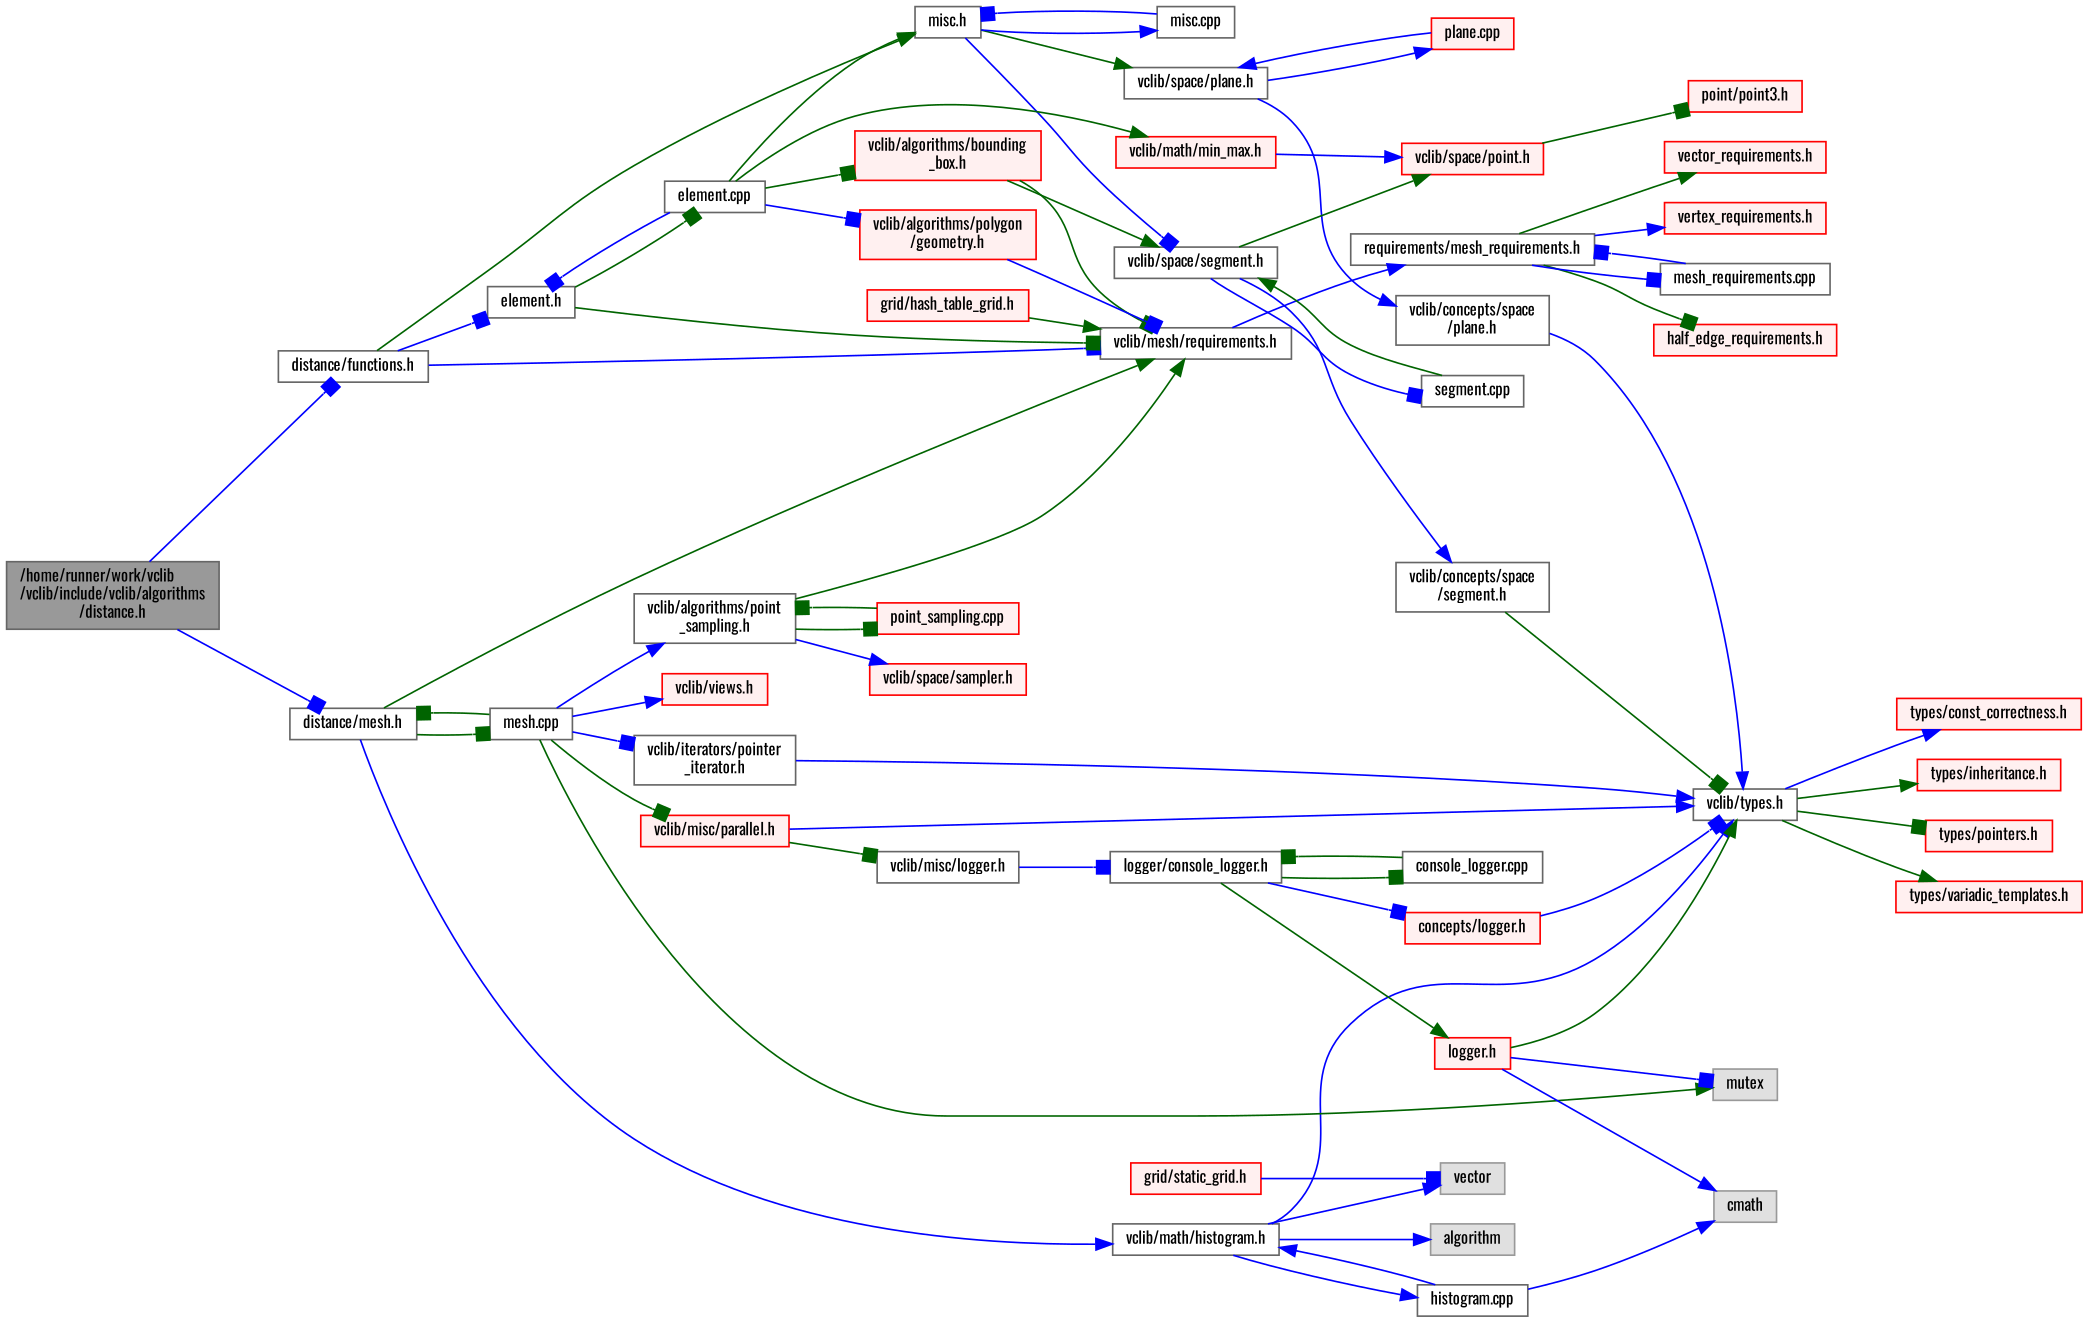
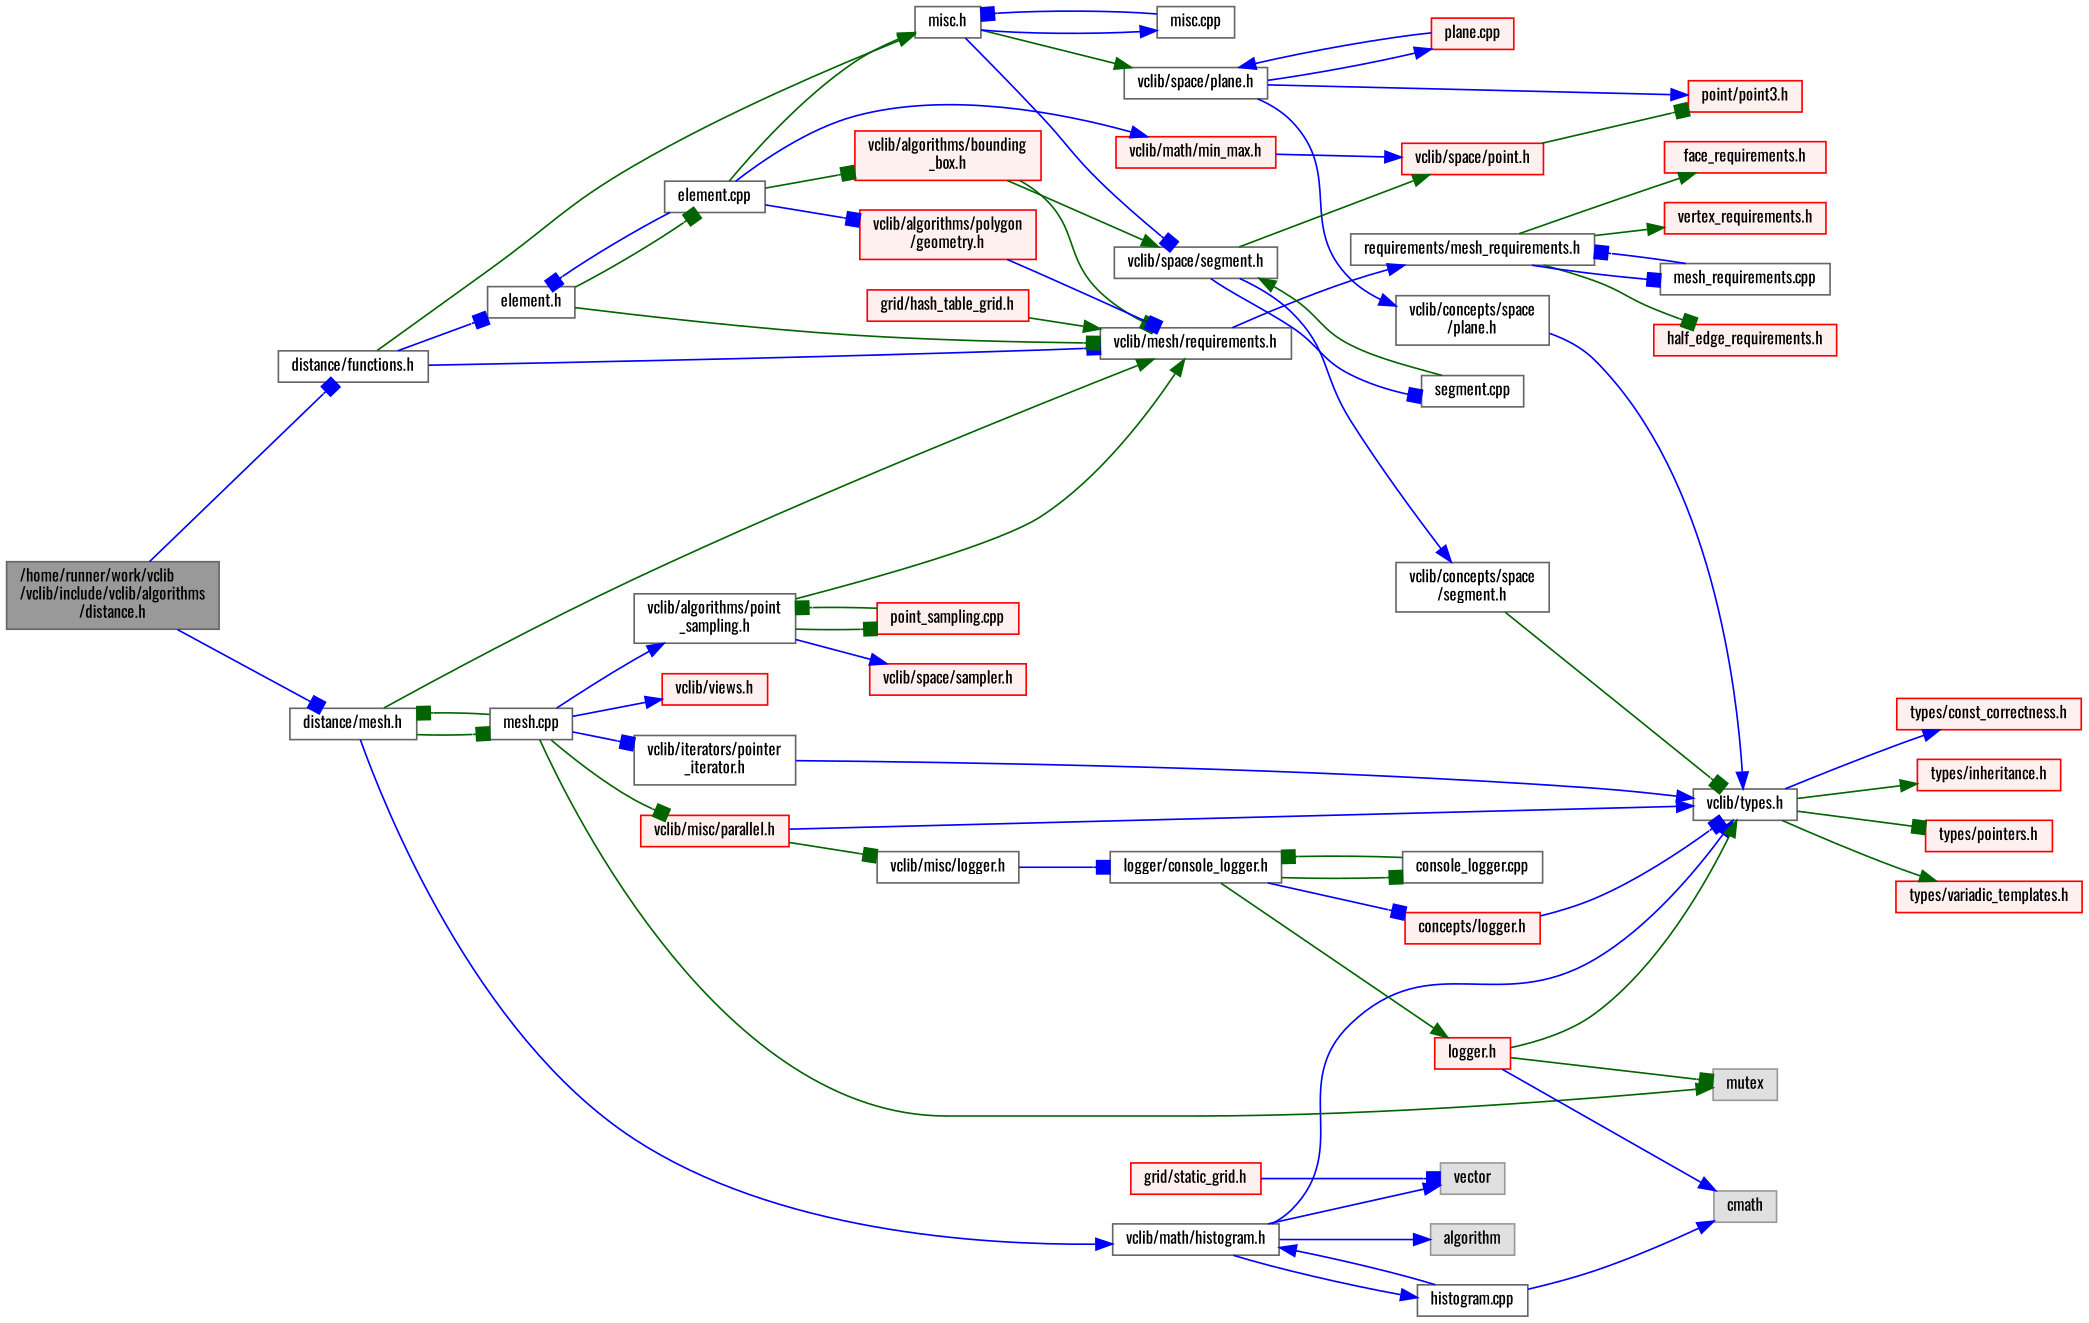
none -> (1469, 90)
(926, 105) -> (926, 105)
(1745, 157) -> (1745, 157)
(1621, 232) -> (1621, 232)
(1603, 1068) -> (1603, 1068)
